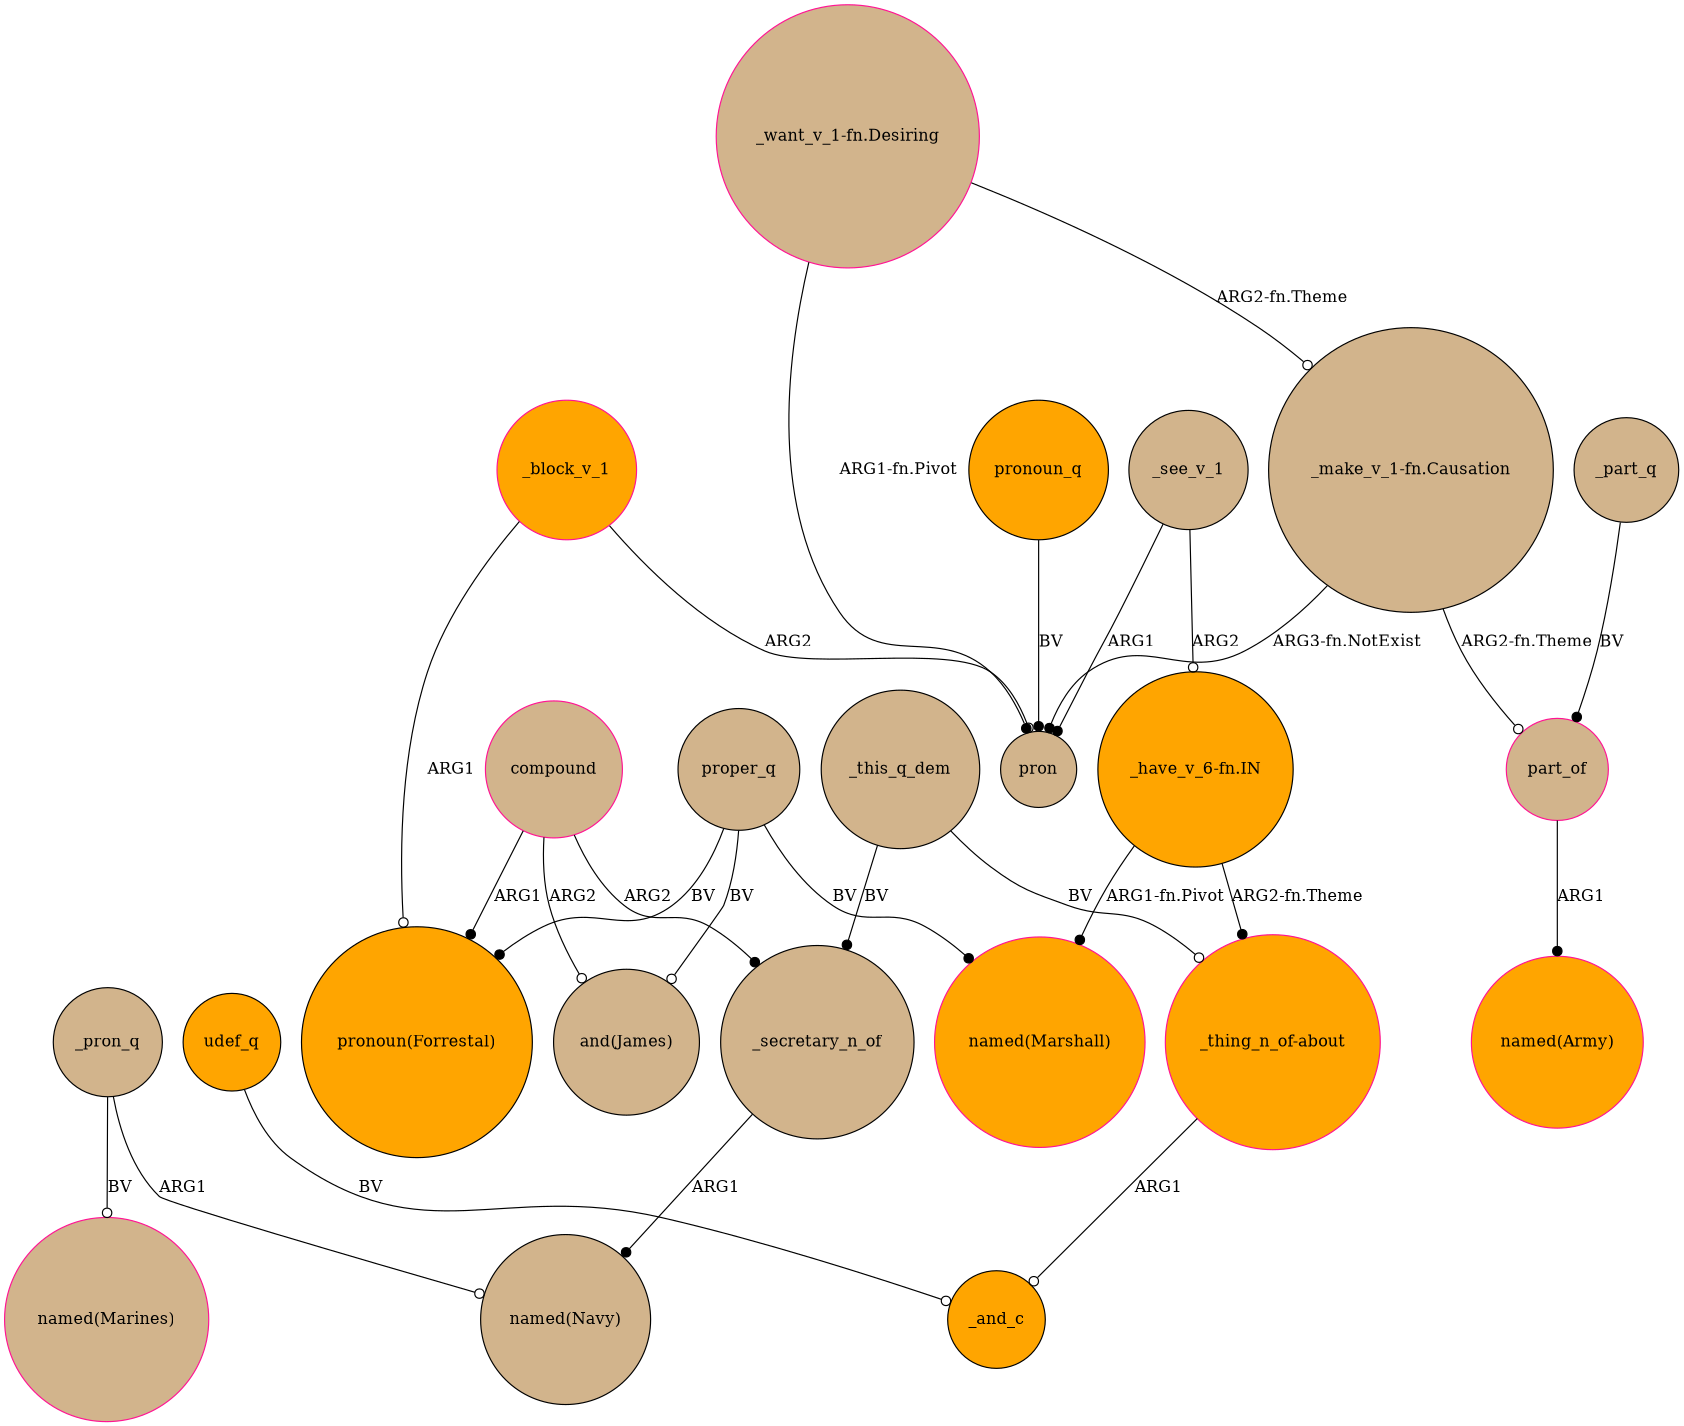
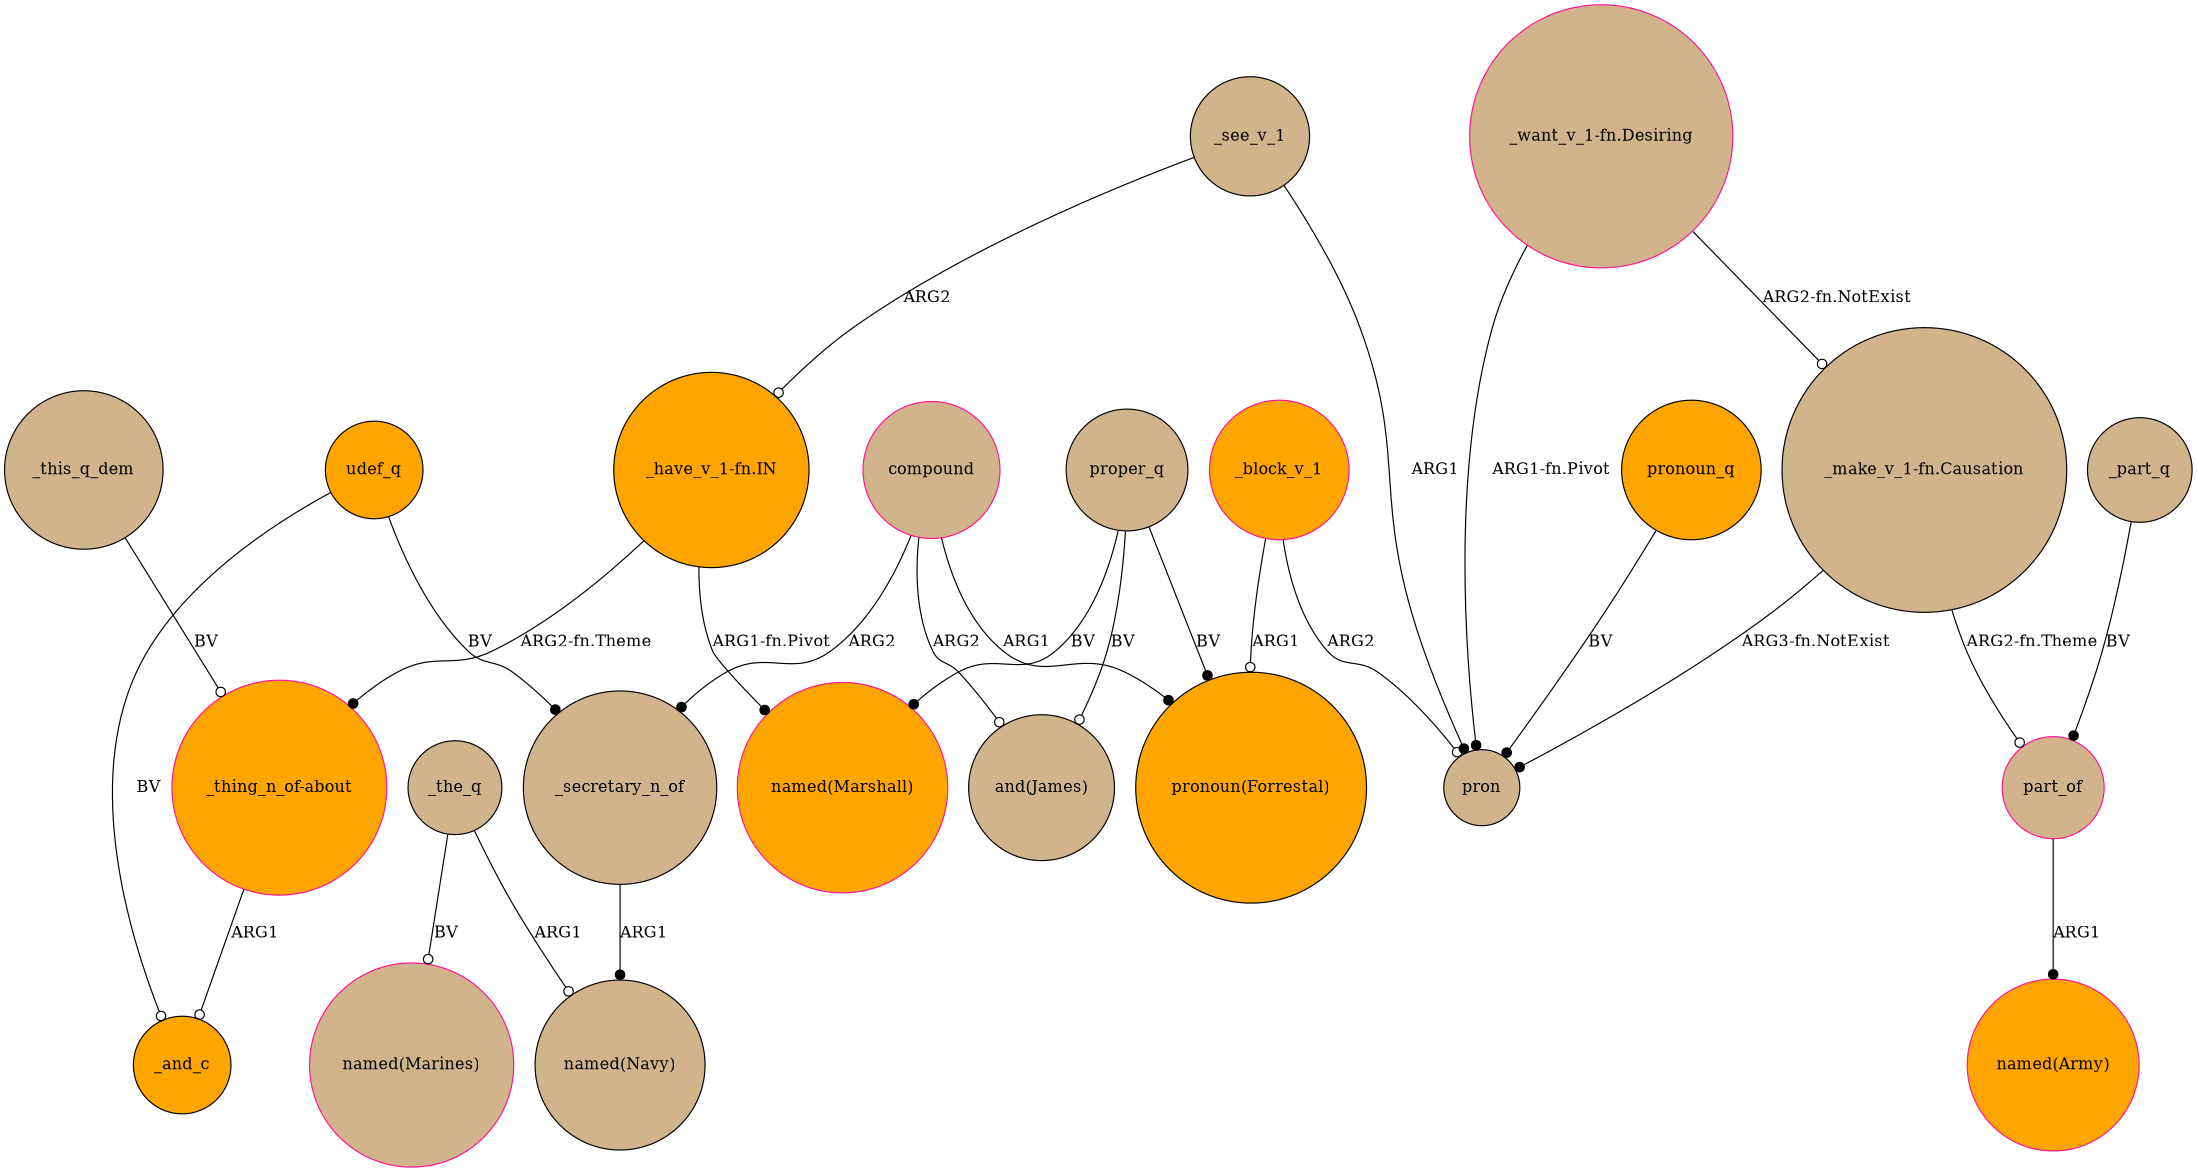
(1282, 298) -> (1837, 298)
(1196, 769) -> (711, 470)
(863, 893) -> (450, 631)
(108, 1042) -> (455, 788)
